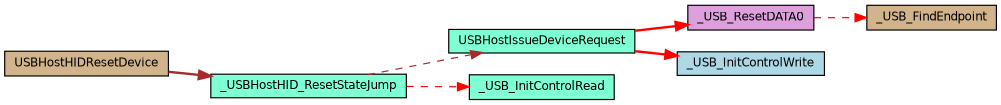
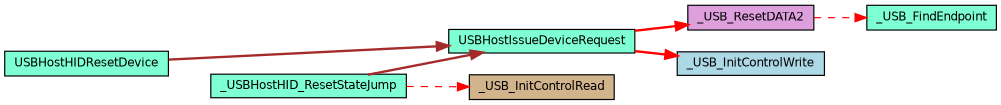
(751, 18) -> (751, 18)
(932, 18) -> (932, 18)
(87, 64) -> (87, 64)
(419, 65) -> (419, 65)
(184, 73) -> (303, 53)
(542, 87) -> (542, 87)
